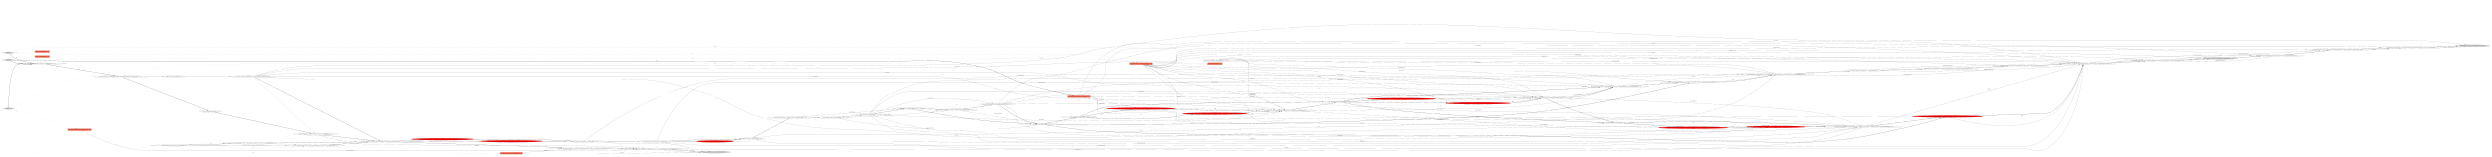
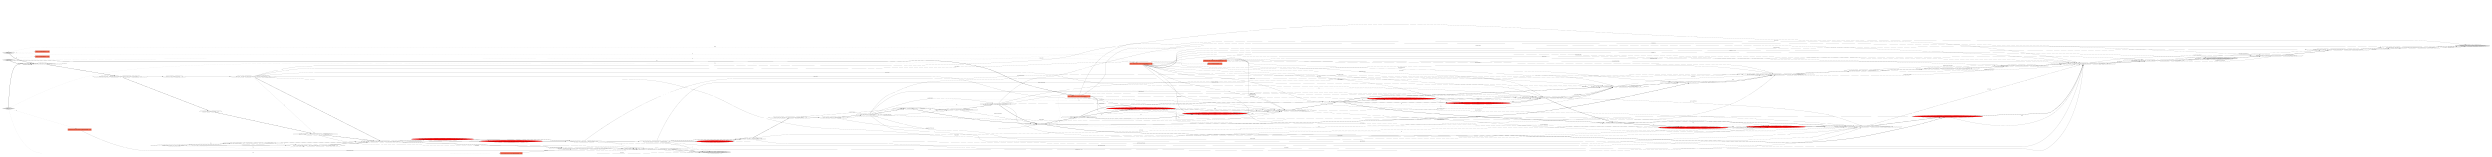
(1215, 61) -> (1215, 61)
